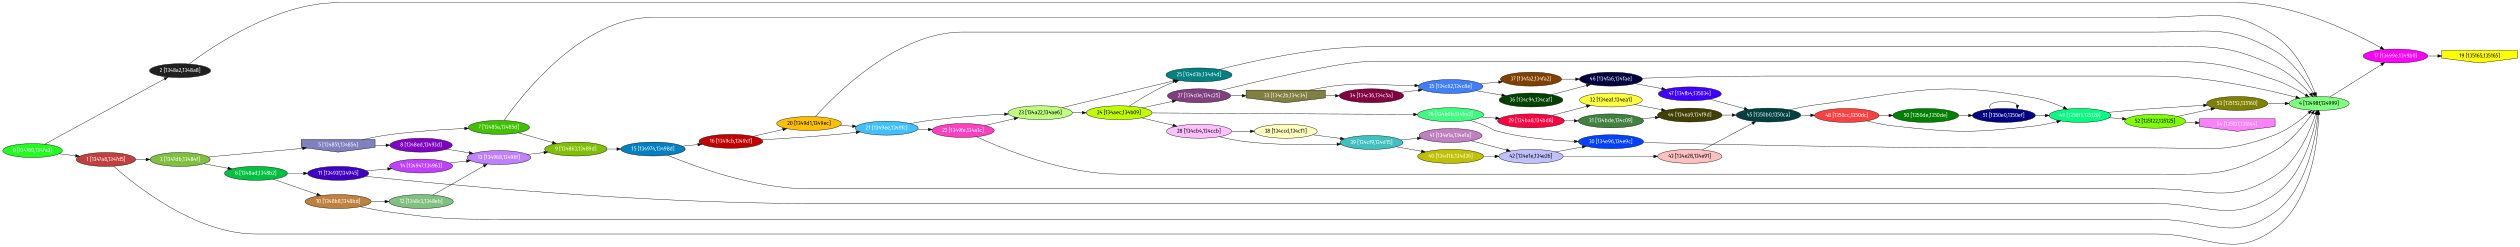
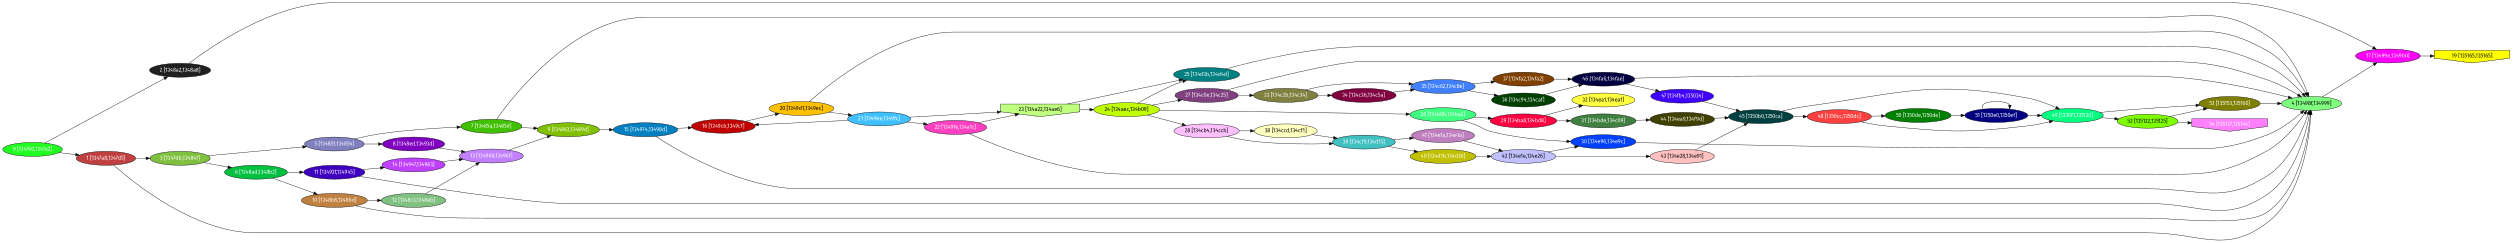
(1286, 96) -> (1286, 95)
(1648, 107) -> none
(1040, 113) -> (1040, 110)
(809, 137) -> (803, 122)
(338, 145) -> (334, 144)
